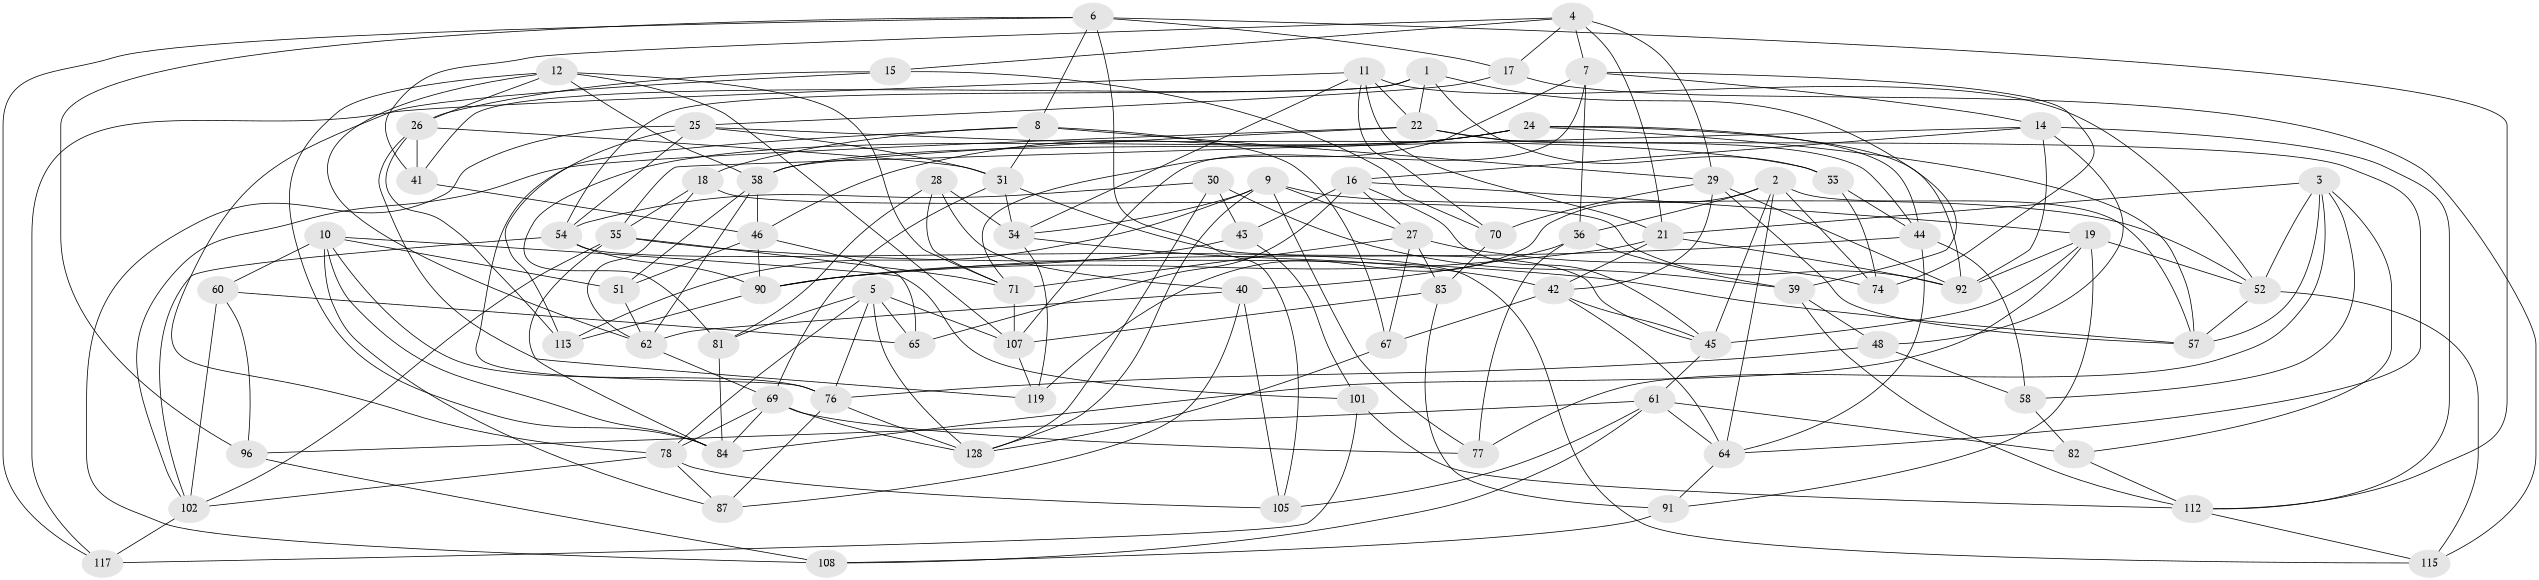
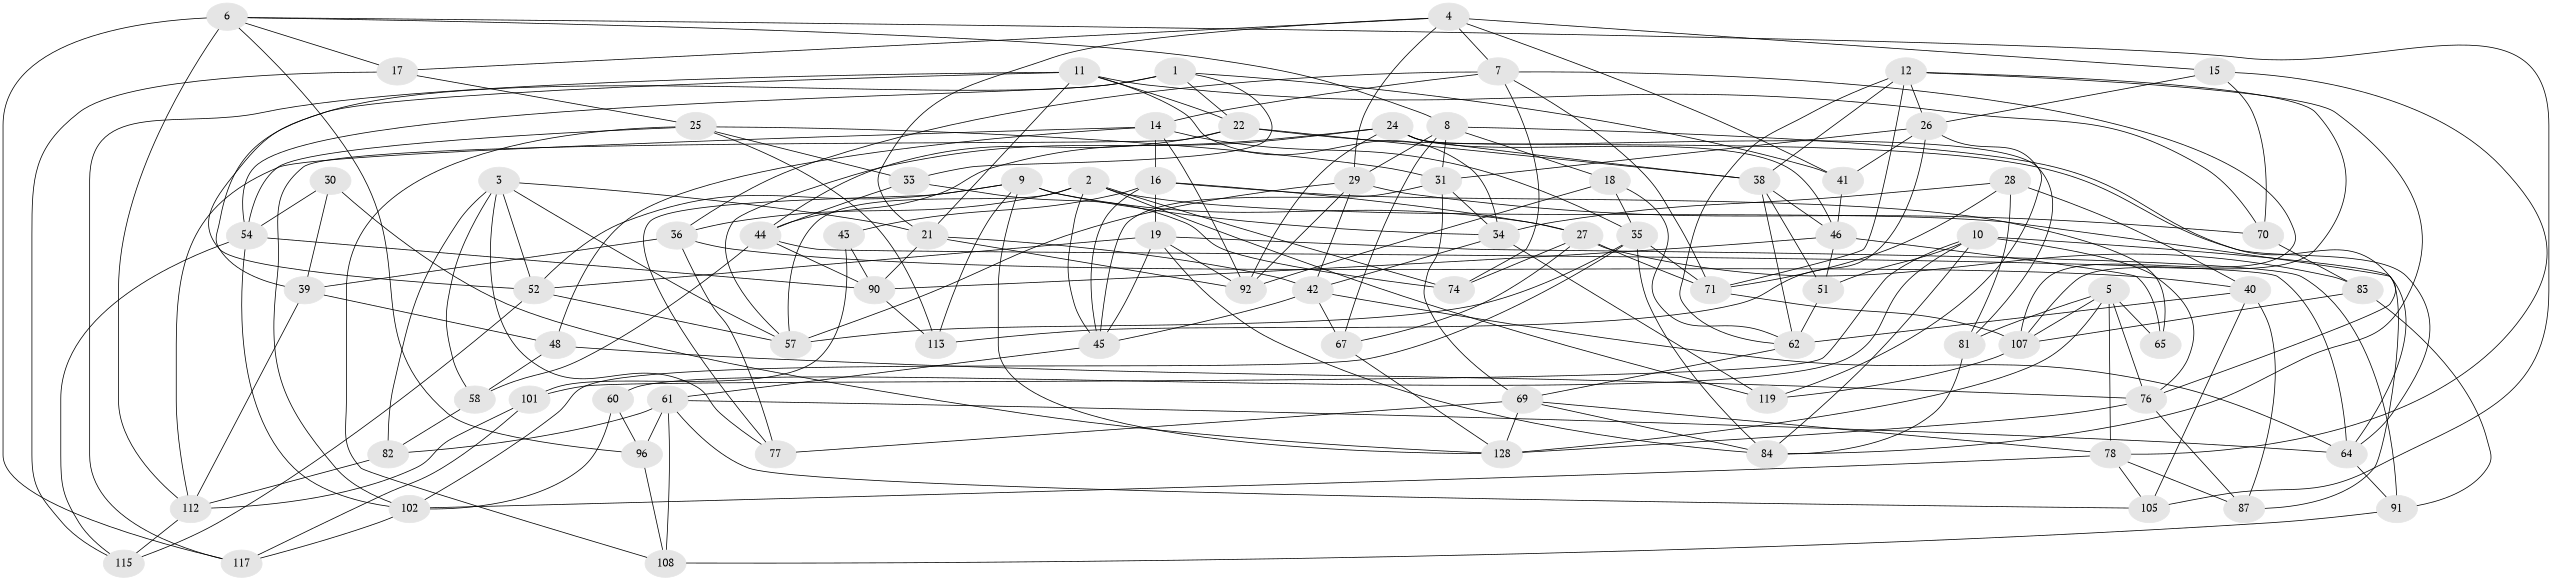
(1231, 214) -> none
(517, 314) -> none
